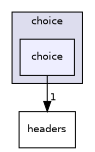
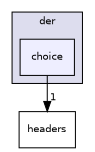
(47, 22) -> (47, 22)
